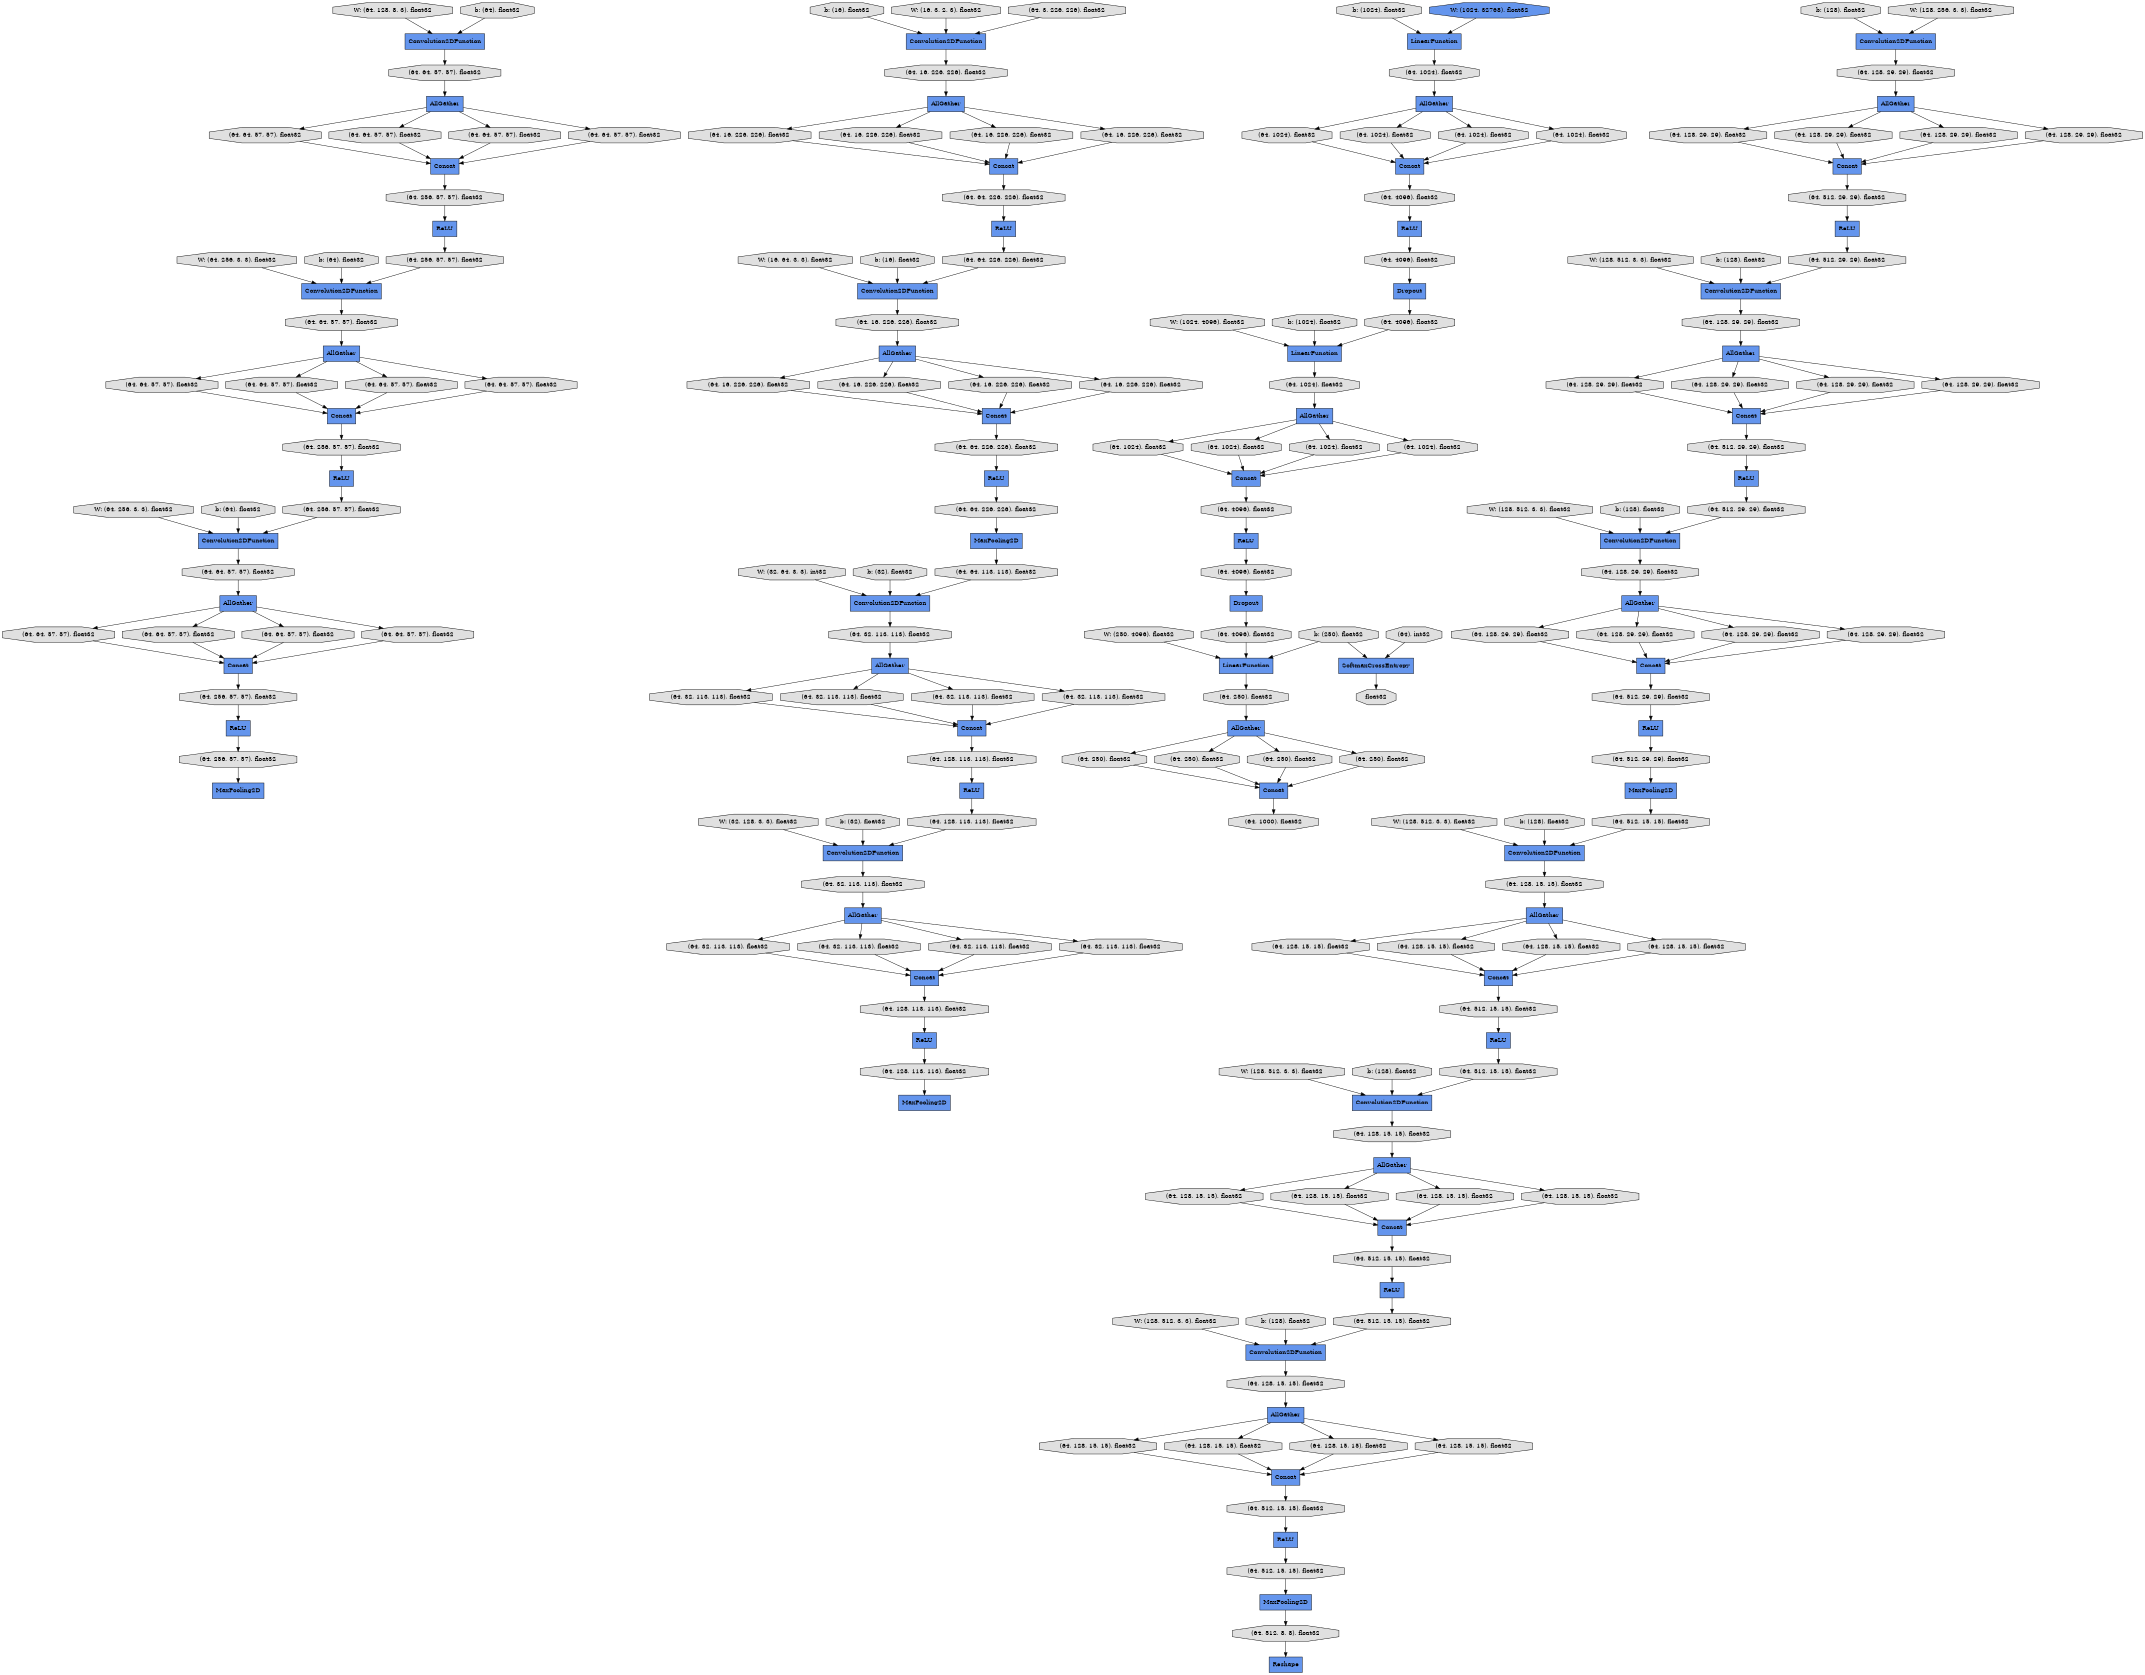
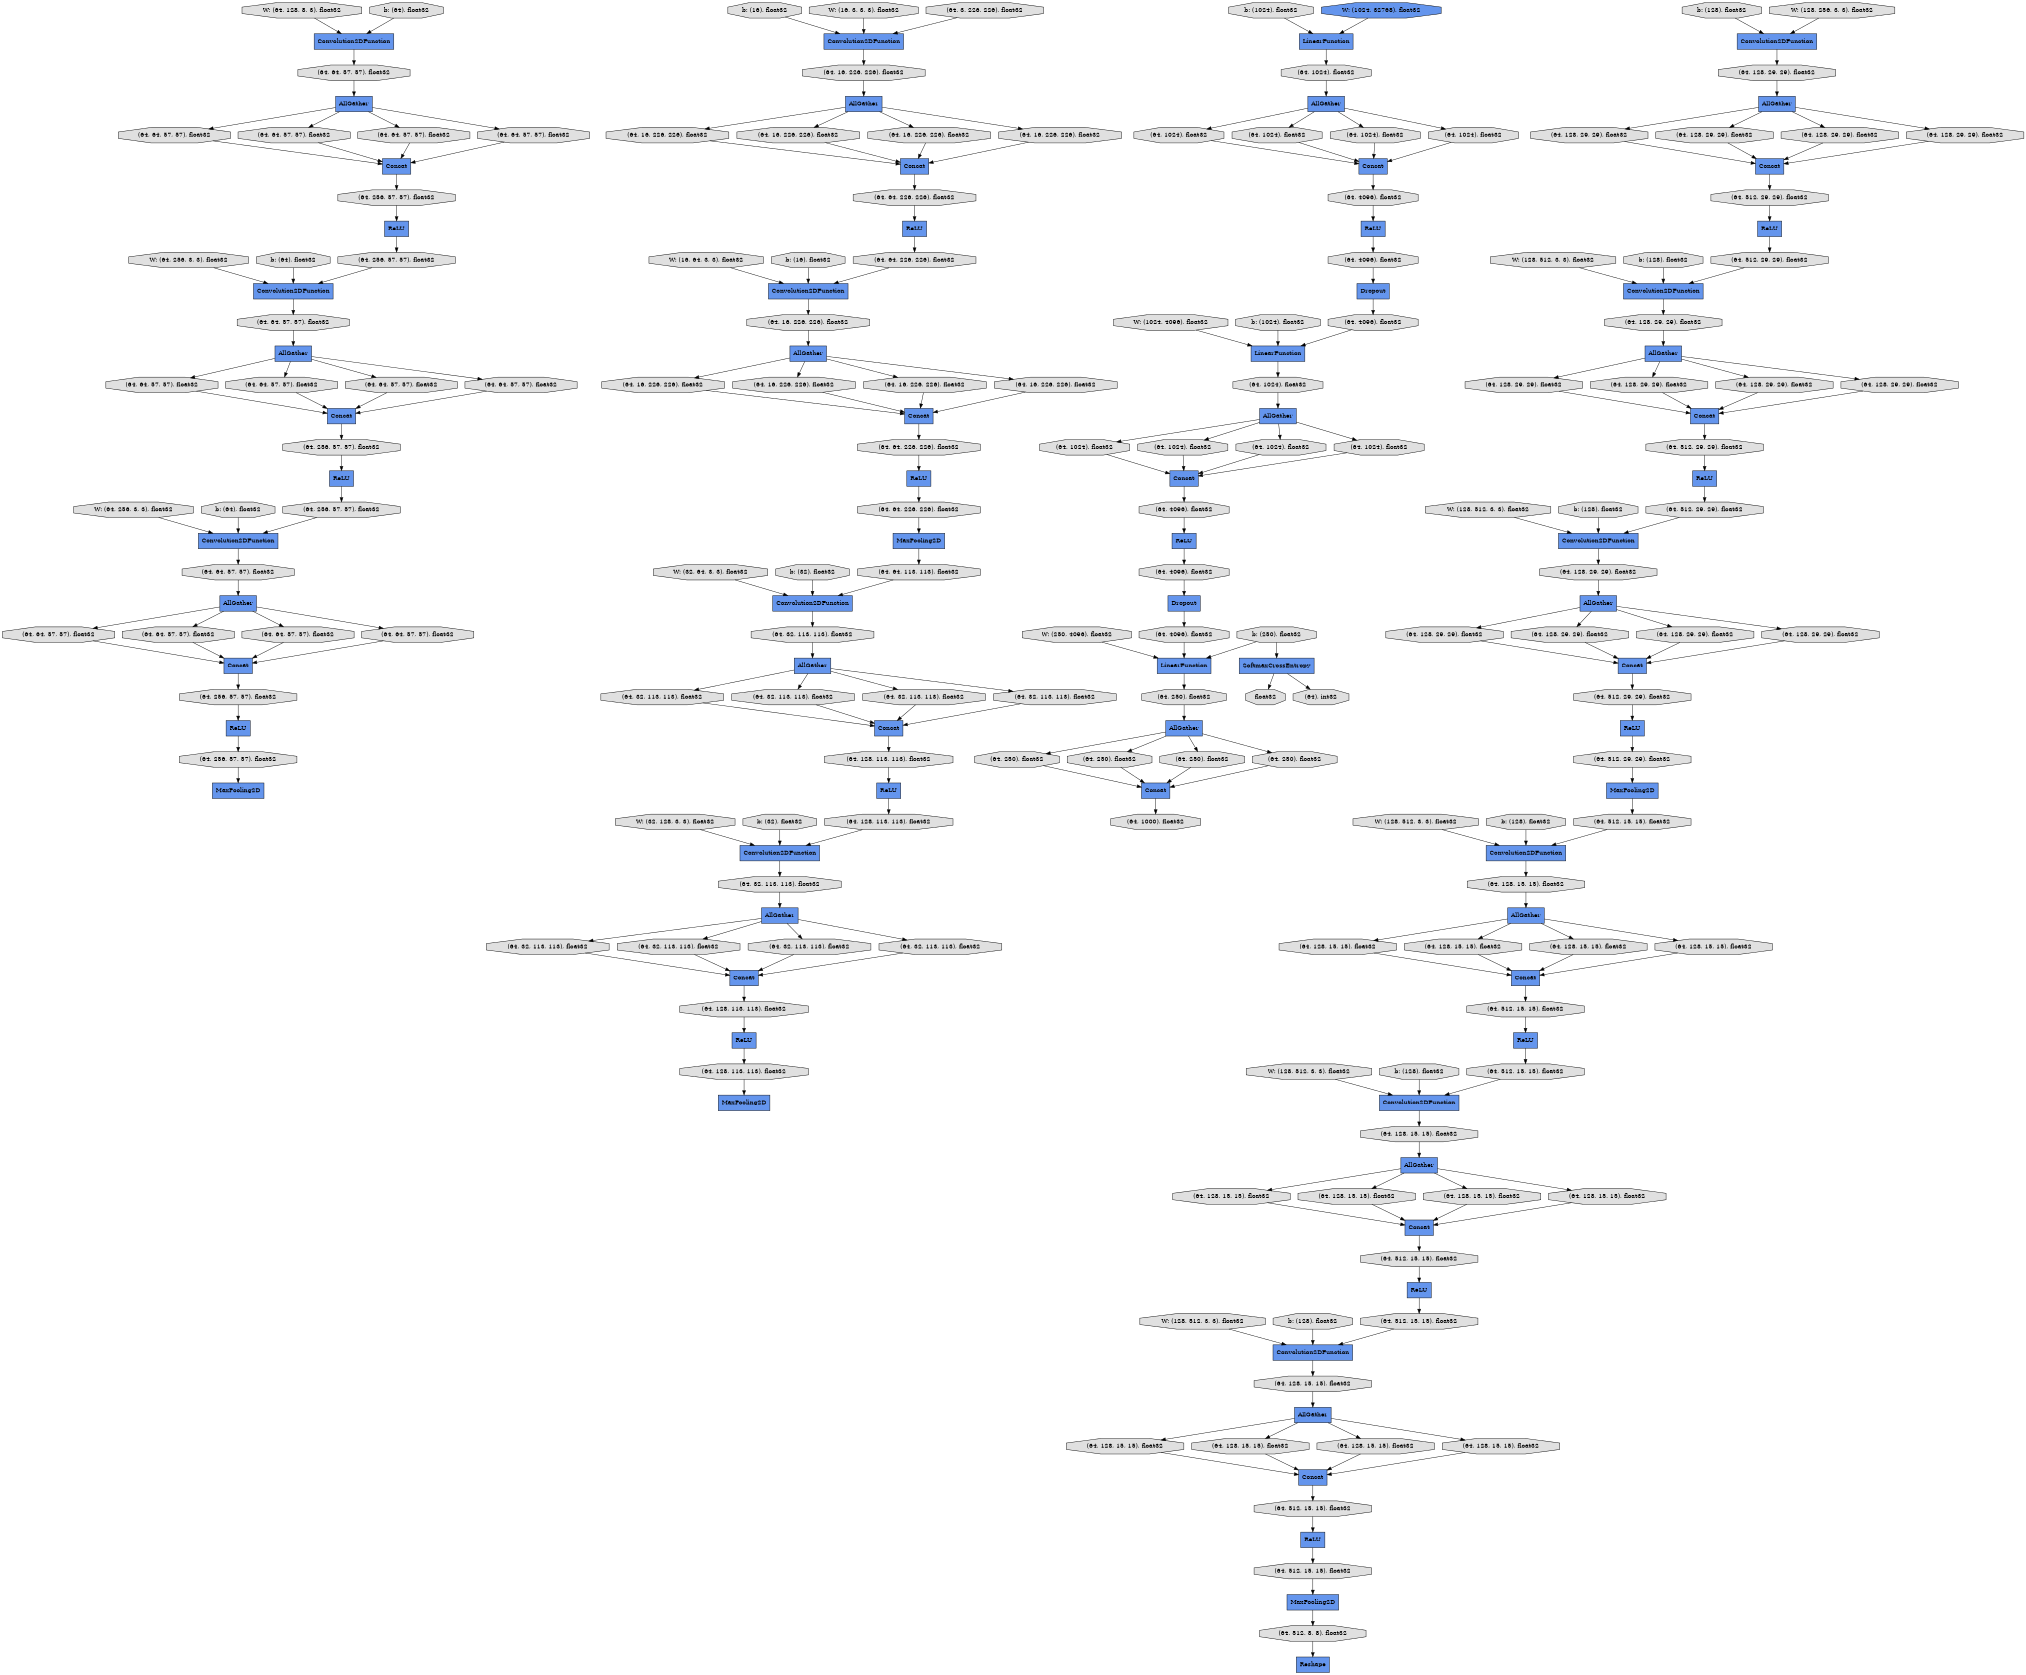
(946, 10) -> (864, 10)
(792, 572) -> (710, 572)
(1397, 649) -> (1297, 680)
